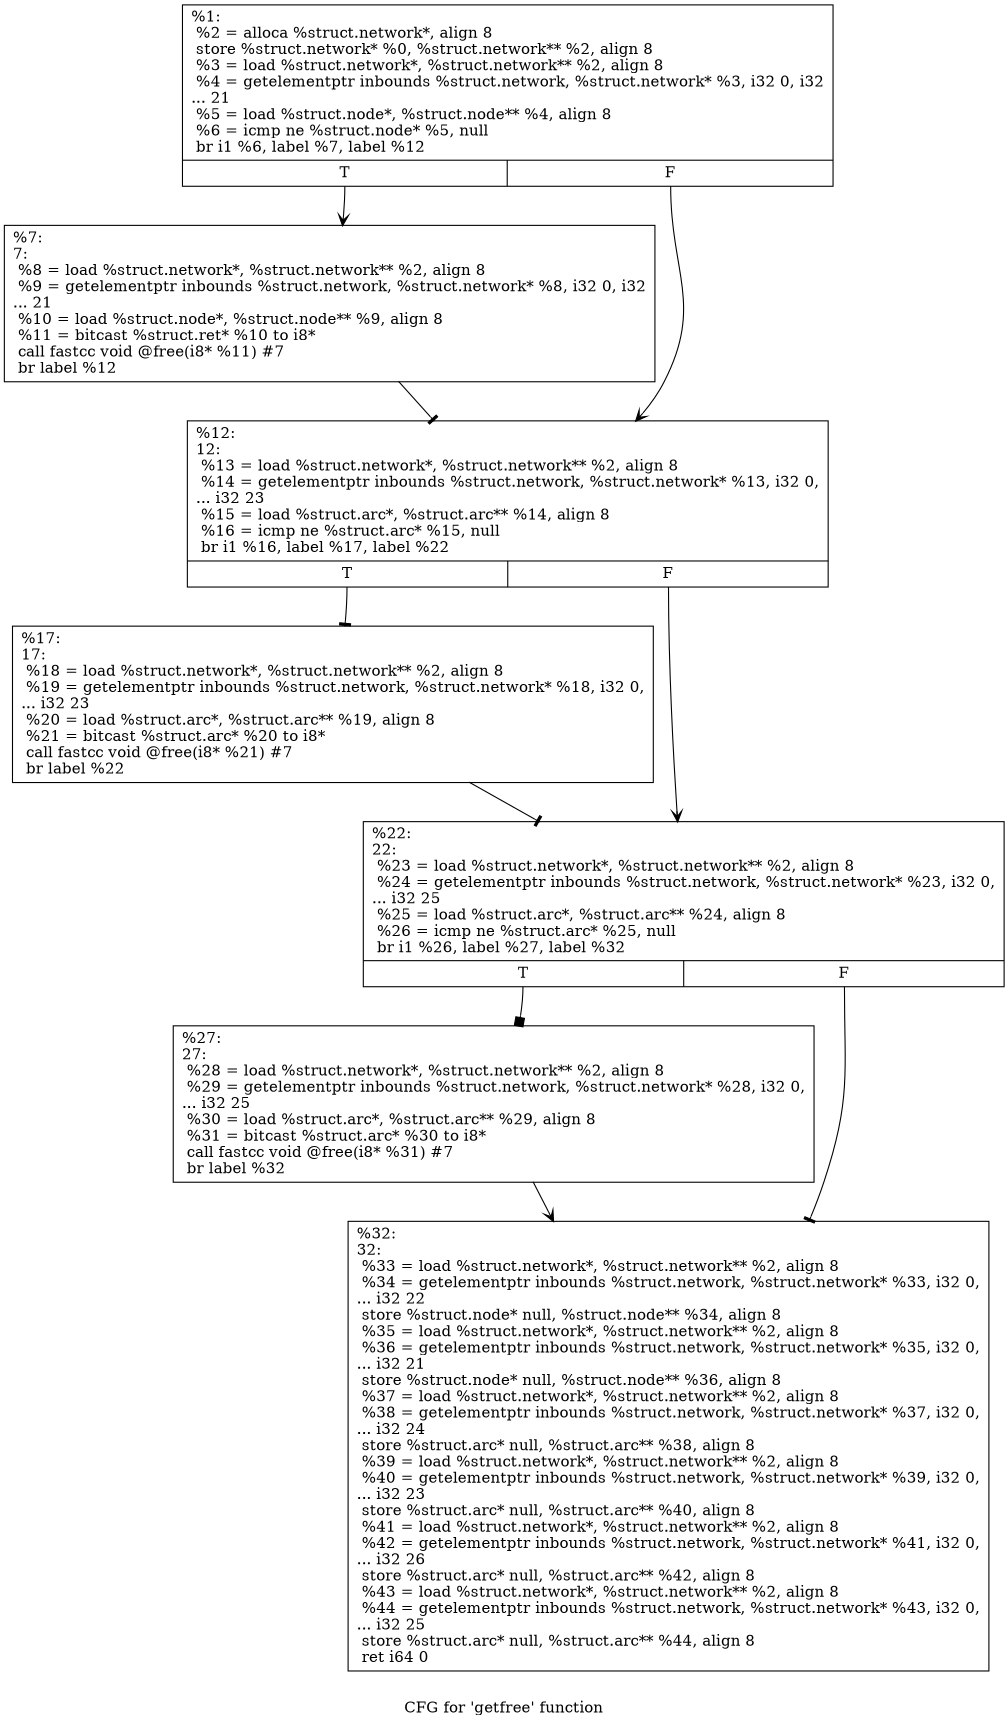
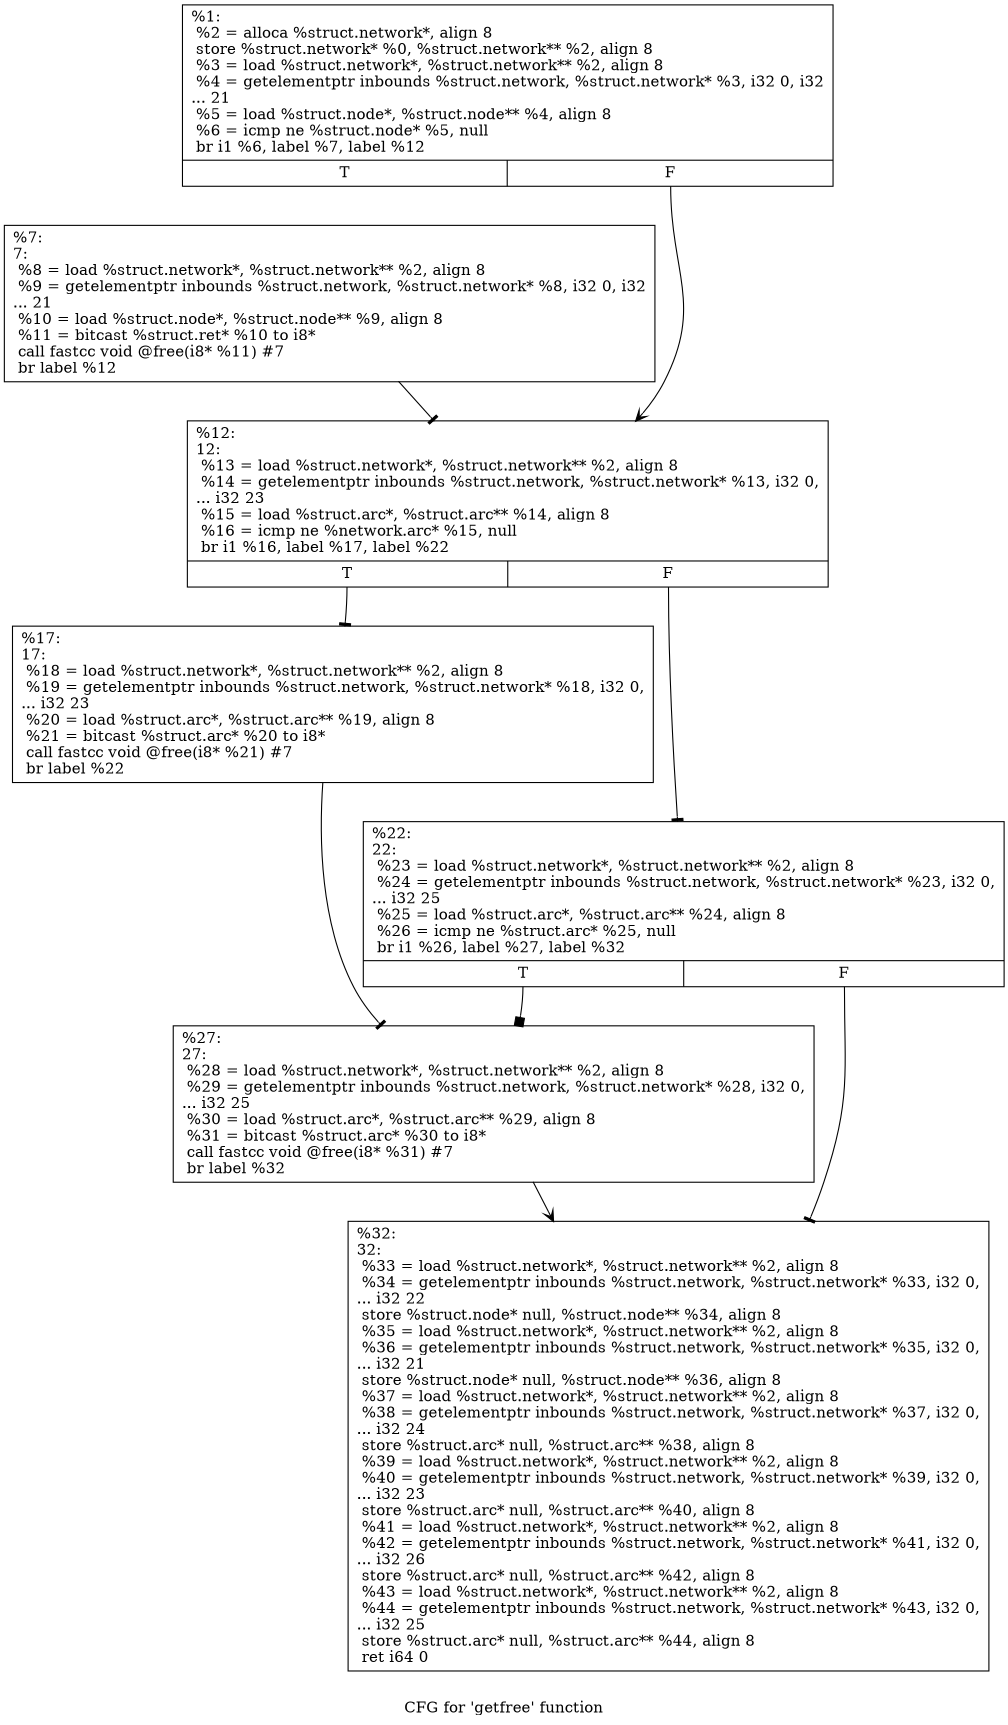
(344, 201) -> none
(348, 531) -> (357, 531)
(671, 702) -> (671, 702)
(502, 801) -> (328, 908)
